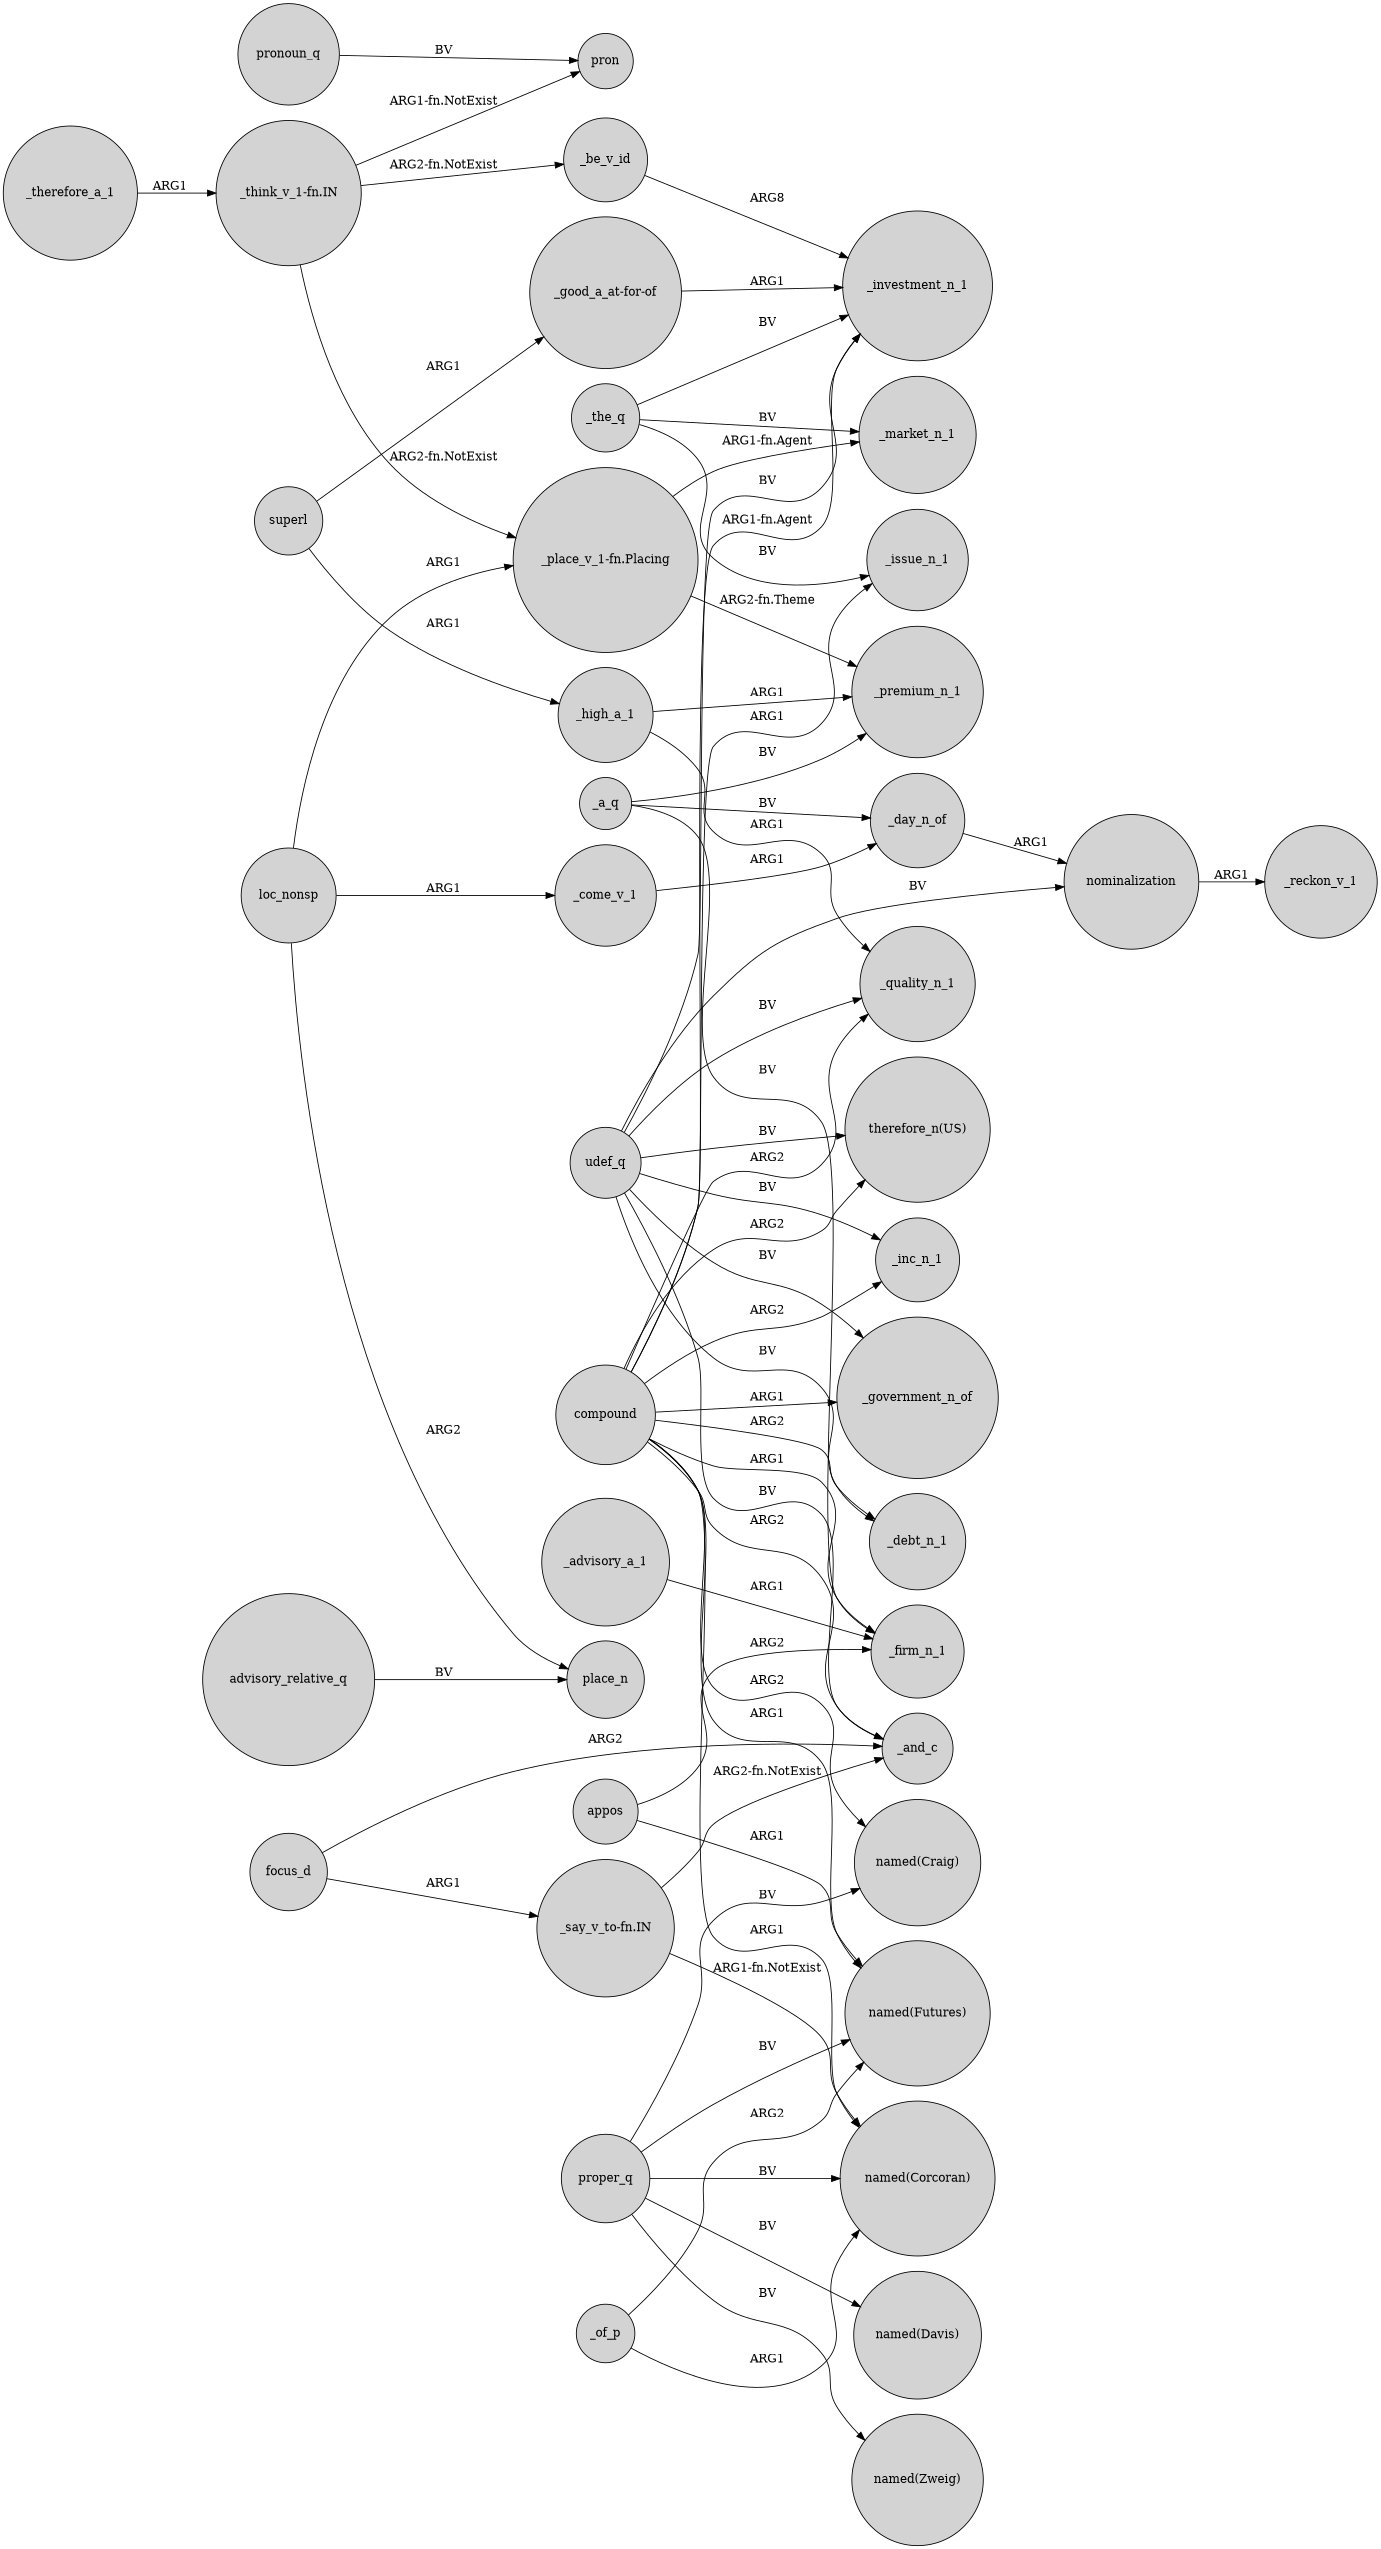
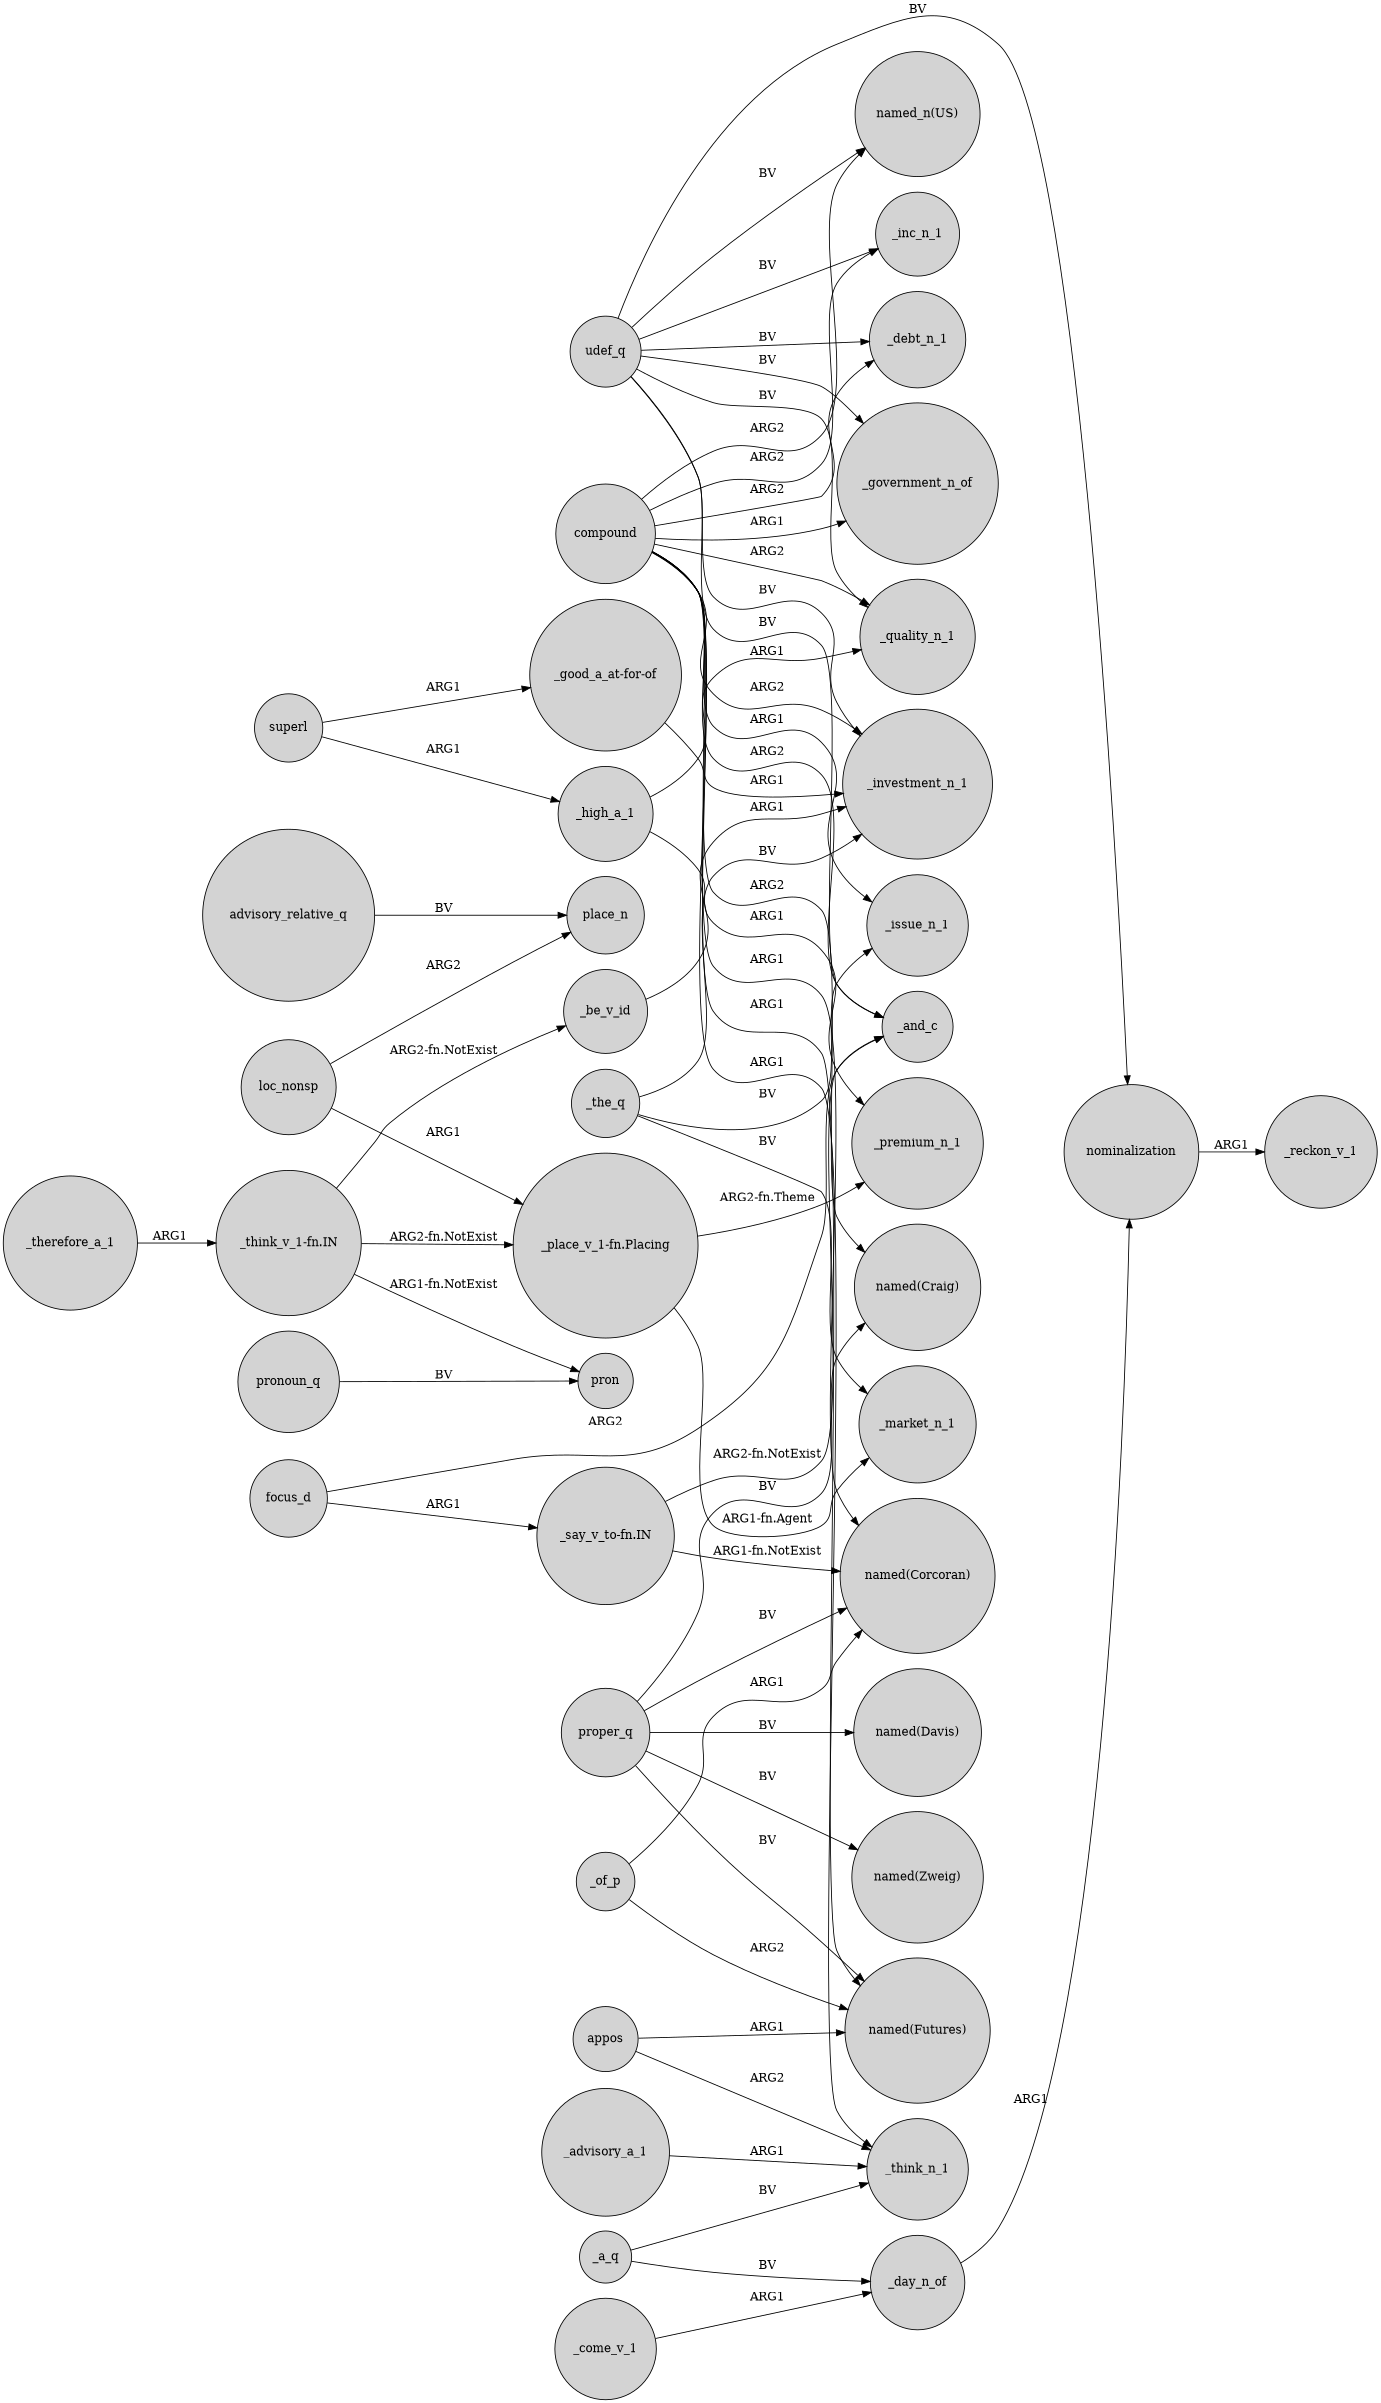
(767, 199) -> (767, 808)
(767, 520) -> (767, 687)
(749, 783) -> none
(441, 895) -> none
(918, 1130) -> (918, 114)
(918, 1652) -> (918, 2169)
